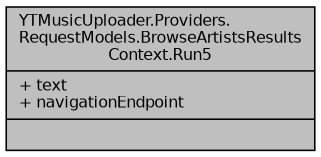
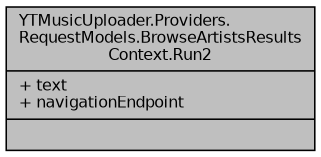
(161, 55) -> (161, 55)
